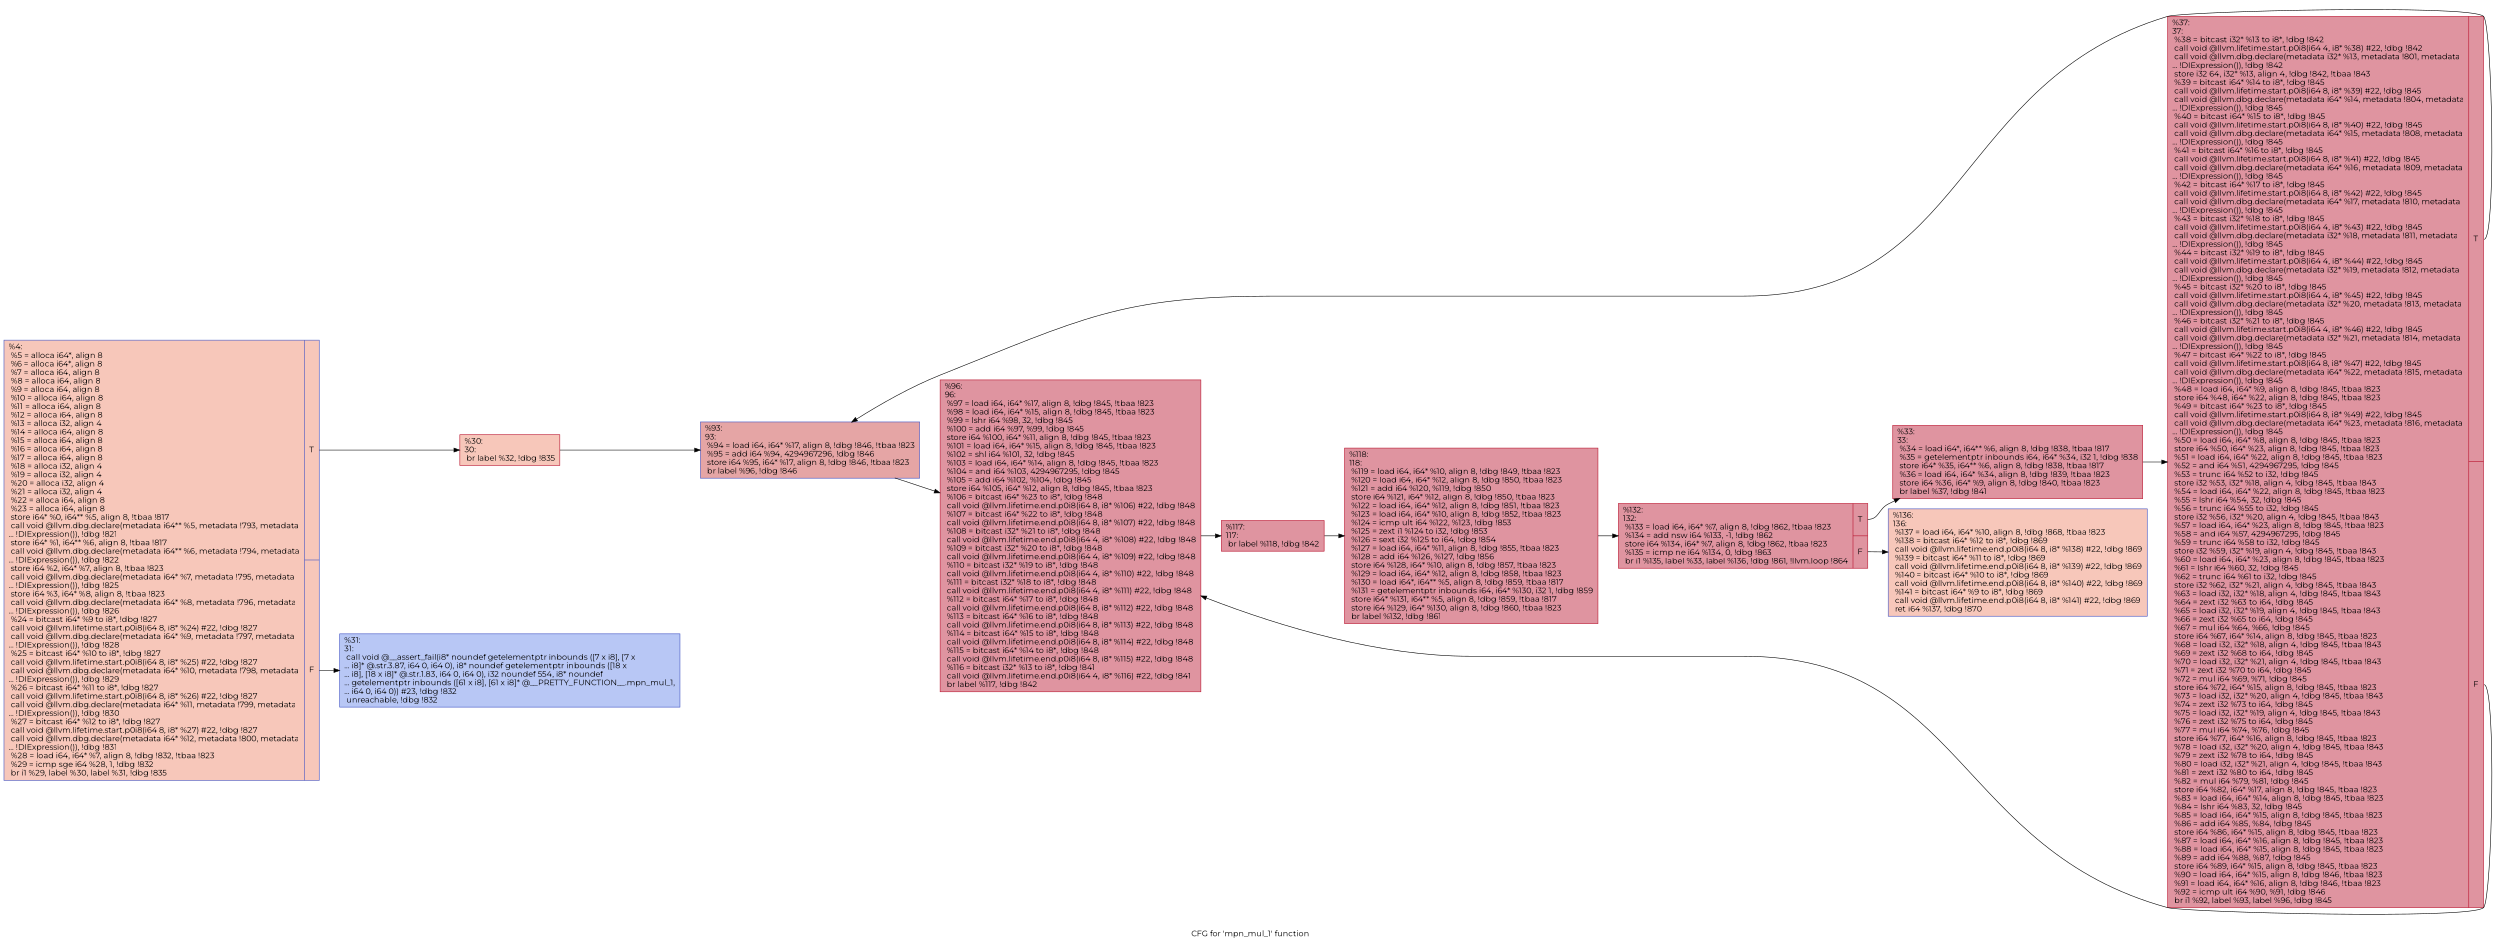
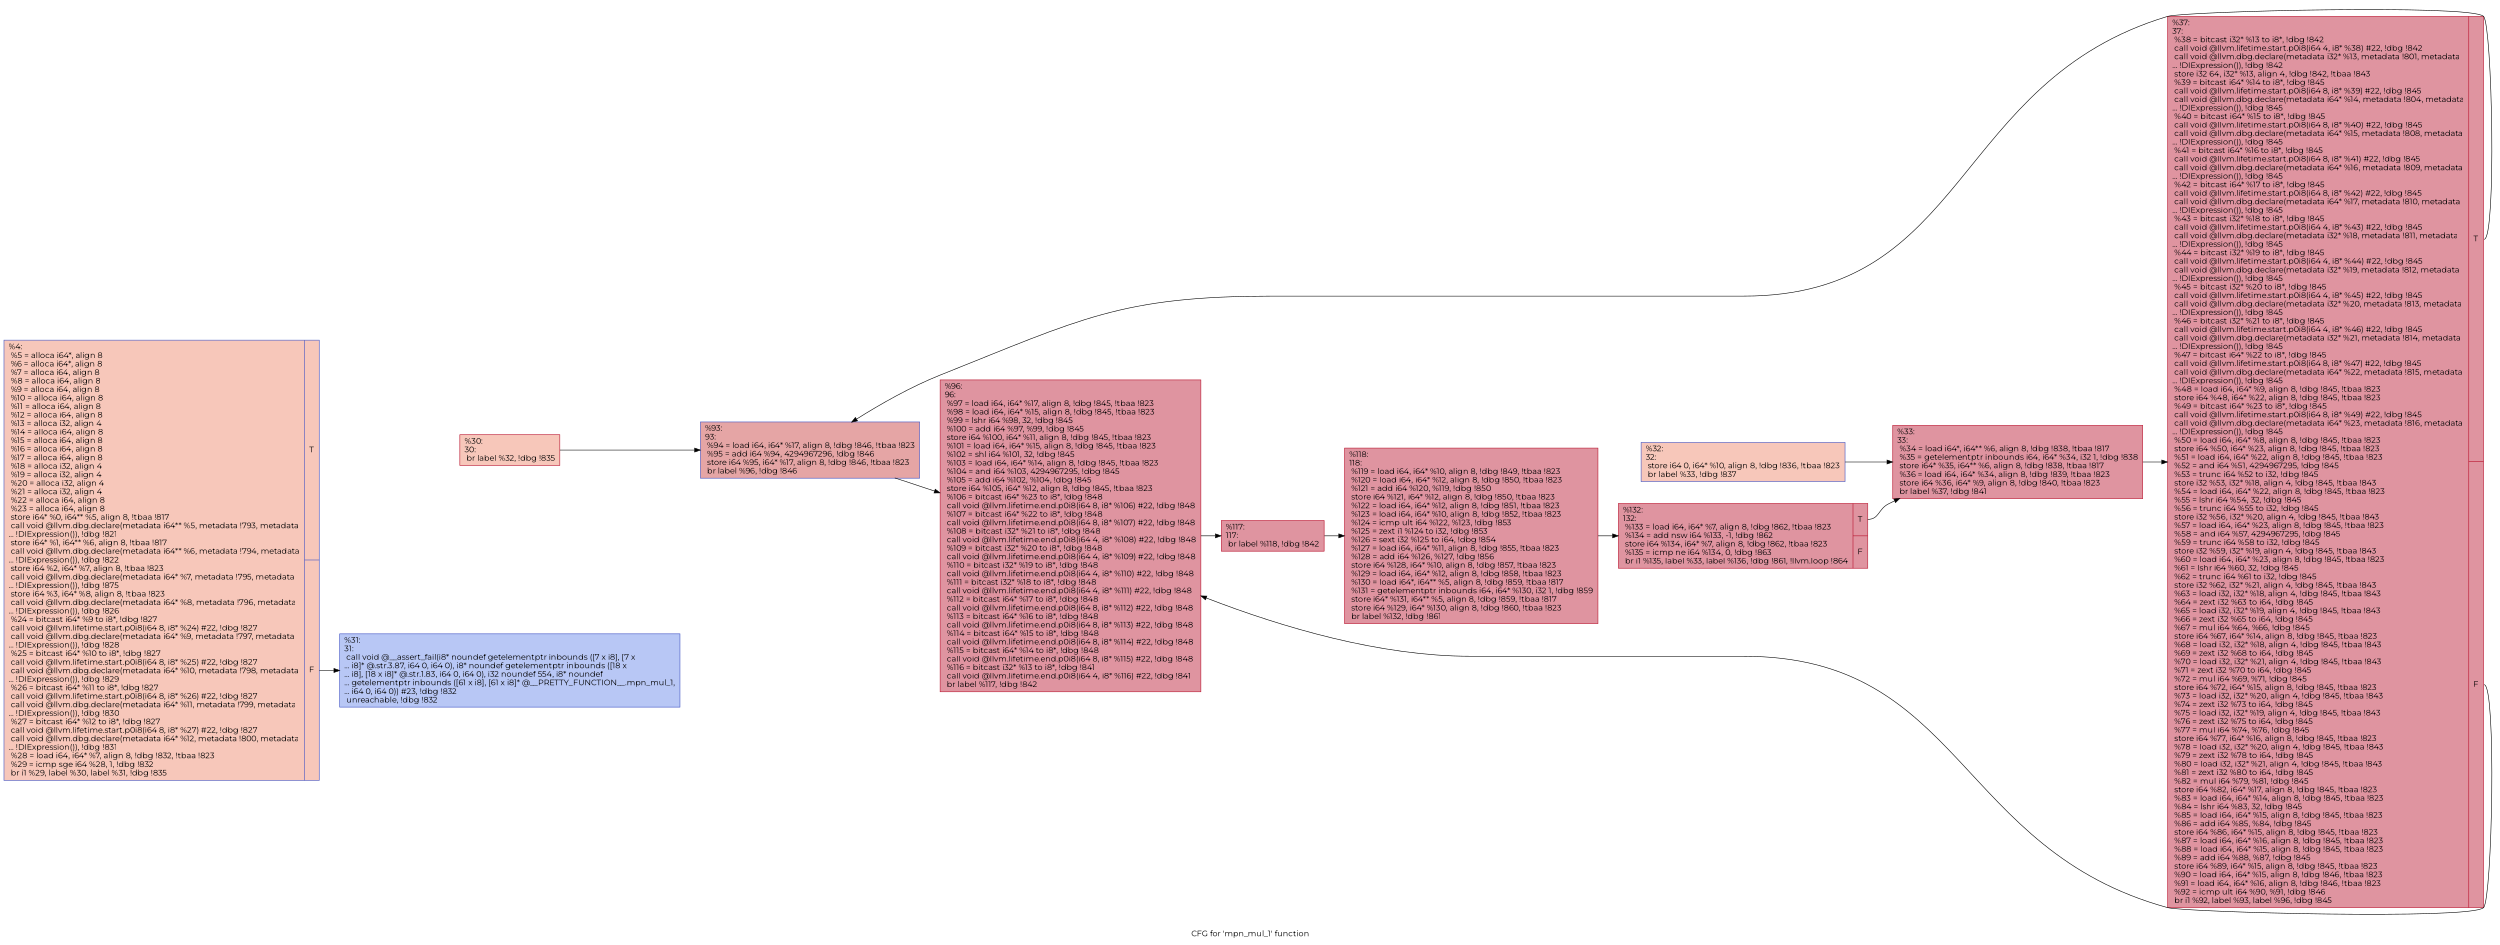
(387, 450) -> none
none -> (1743, 462)
(2018, 563) -> none
(64, 586) -> (64, 586)
